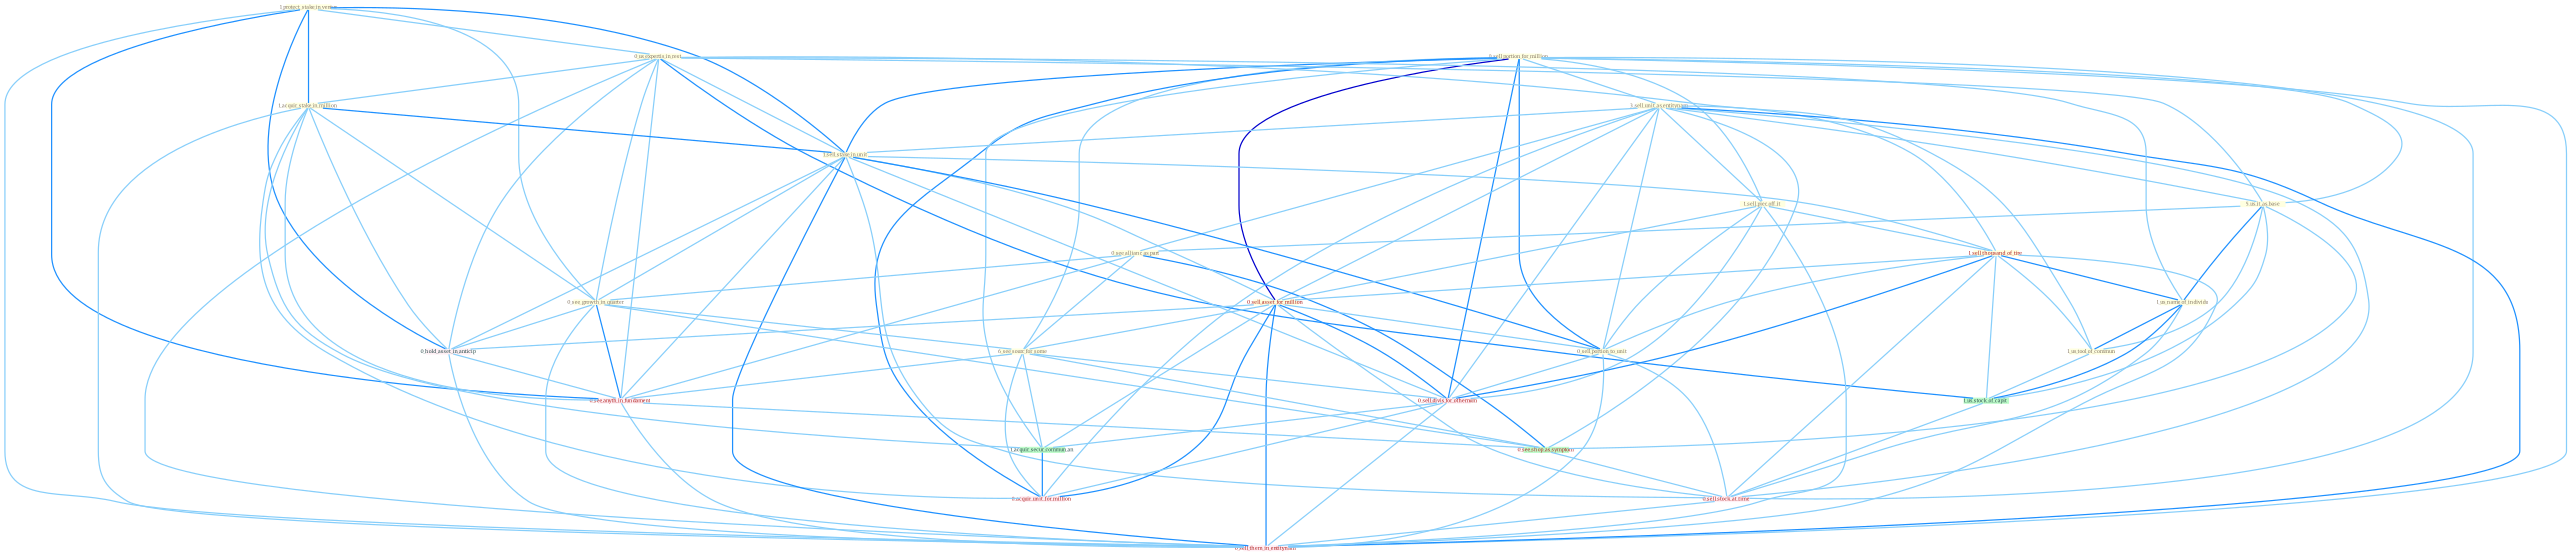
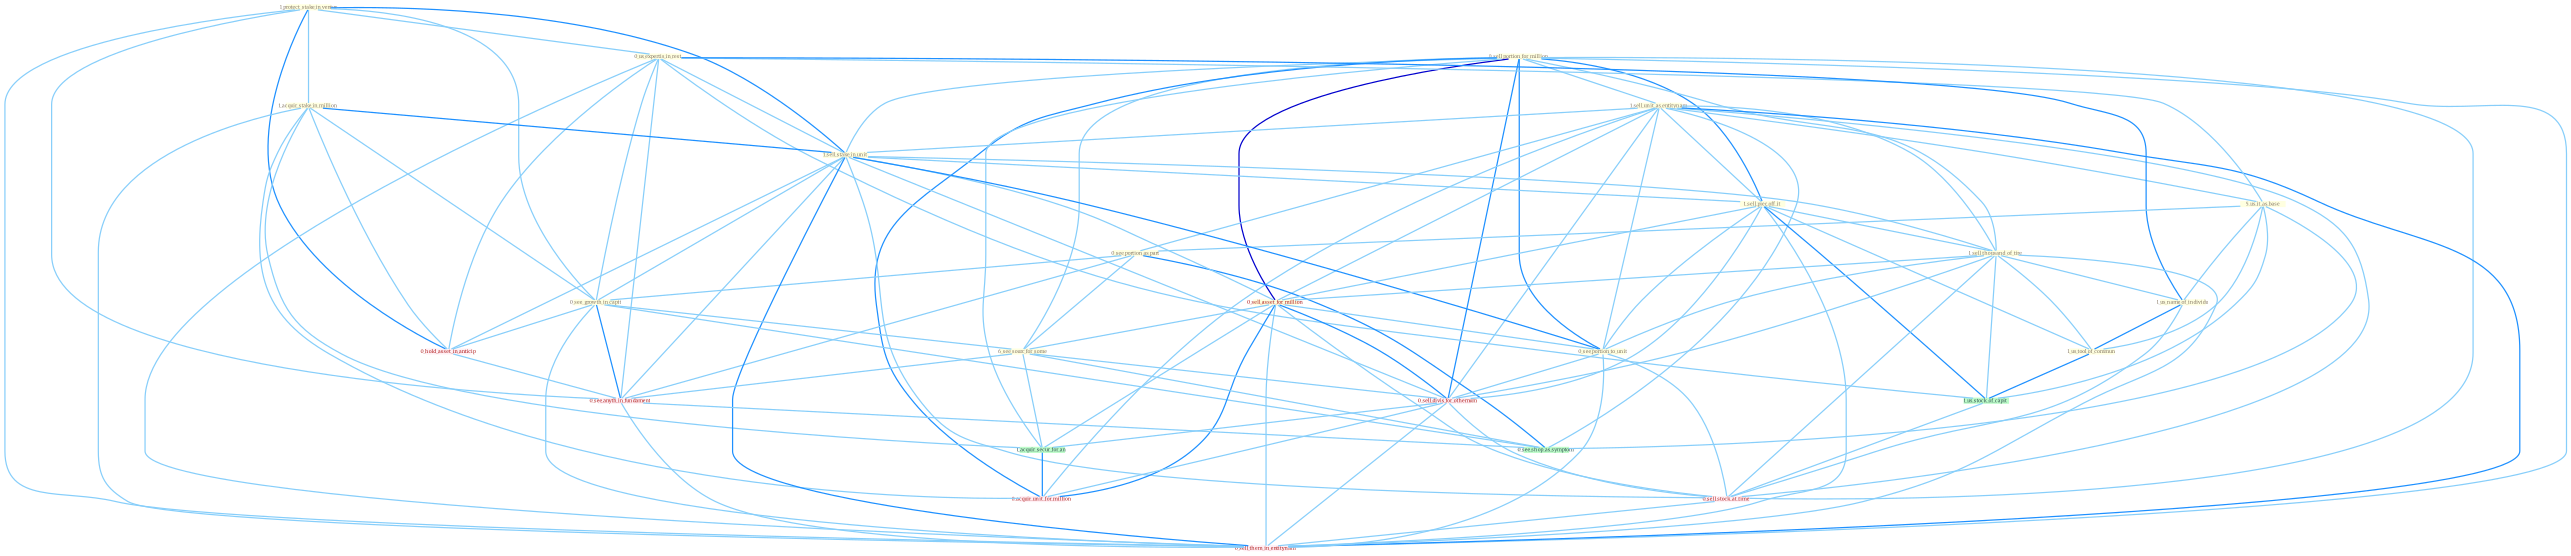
(309, 56) -> (309, 56)
(1504, 67) -> (1504, 67)
(1158, 72) -> (1158, 72)
(2051, 72) -> (1787, 120)
(1440, 79) -> (1943, 285)
(484, 81) -> none
(1676, 94) -> (1724, 134)
(1659, 106) -> (1659, 106)
none -> (1304, 179)
(2221, 252) -> (2221, 252)
(1136, 253) -> (1136, 253)
(1996, 253) -> (1996, 253)
(2090, 278) -> (2090, 278)
(1155, 291) -> (1155, 291)
(81, 300) -> (81, 300)
(596, 302) -> (596, 302)
(921, 324) -> none
(321, 332) -> none
(1728, 340) -> (1728, 340)
(449, 352) -> (449, 352)
(1603, 352) -> (1603, 352)
(2096, 368) -> (1881, 306)
(2039, 376) -> (2039, 376)
(1006, 430) -> none
(1042, 450) -> (1042, 450)
(1546, 450) -> (1546, 450)
(1266, 455) -> (1266, 455)
(1637, 474) -> (1569, 473)
(799, 535) -> none
